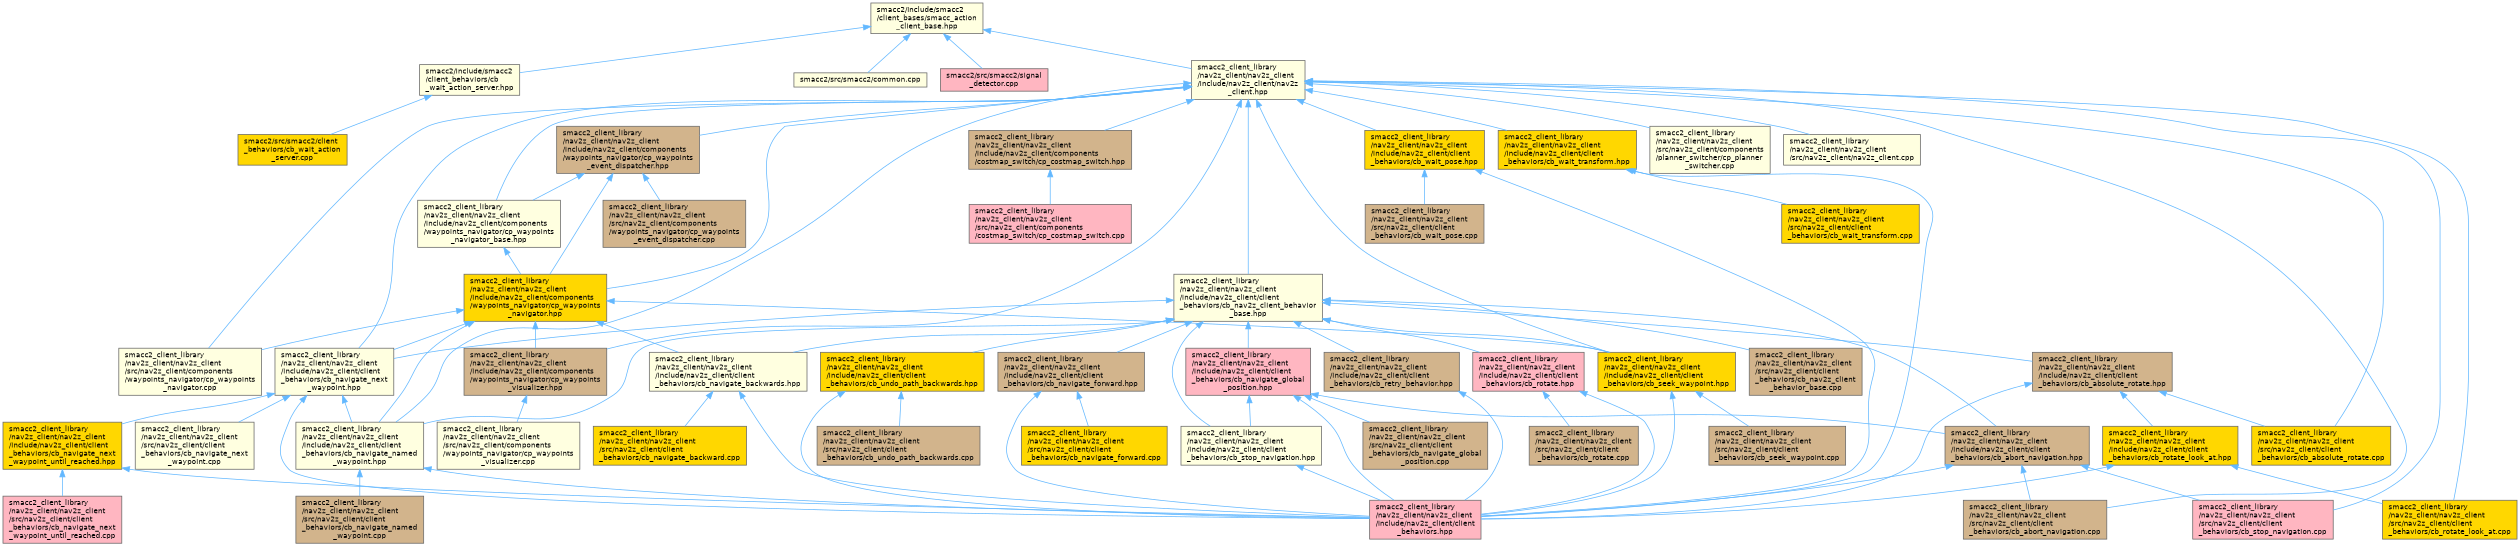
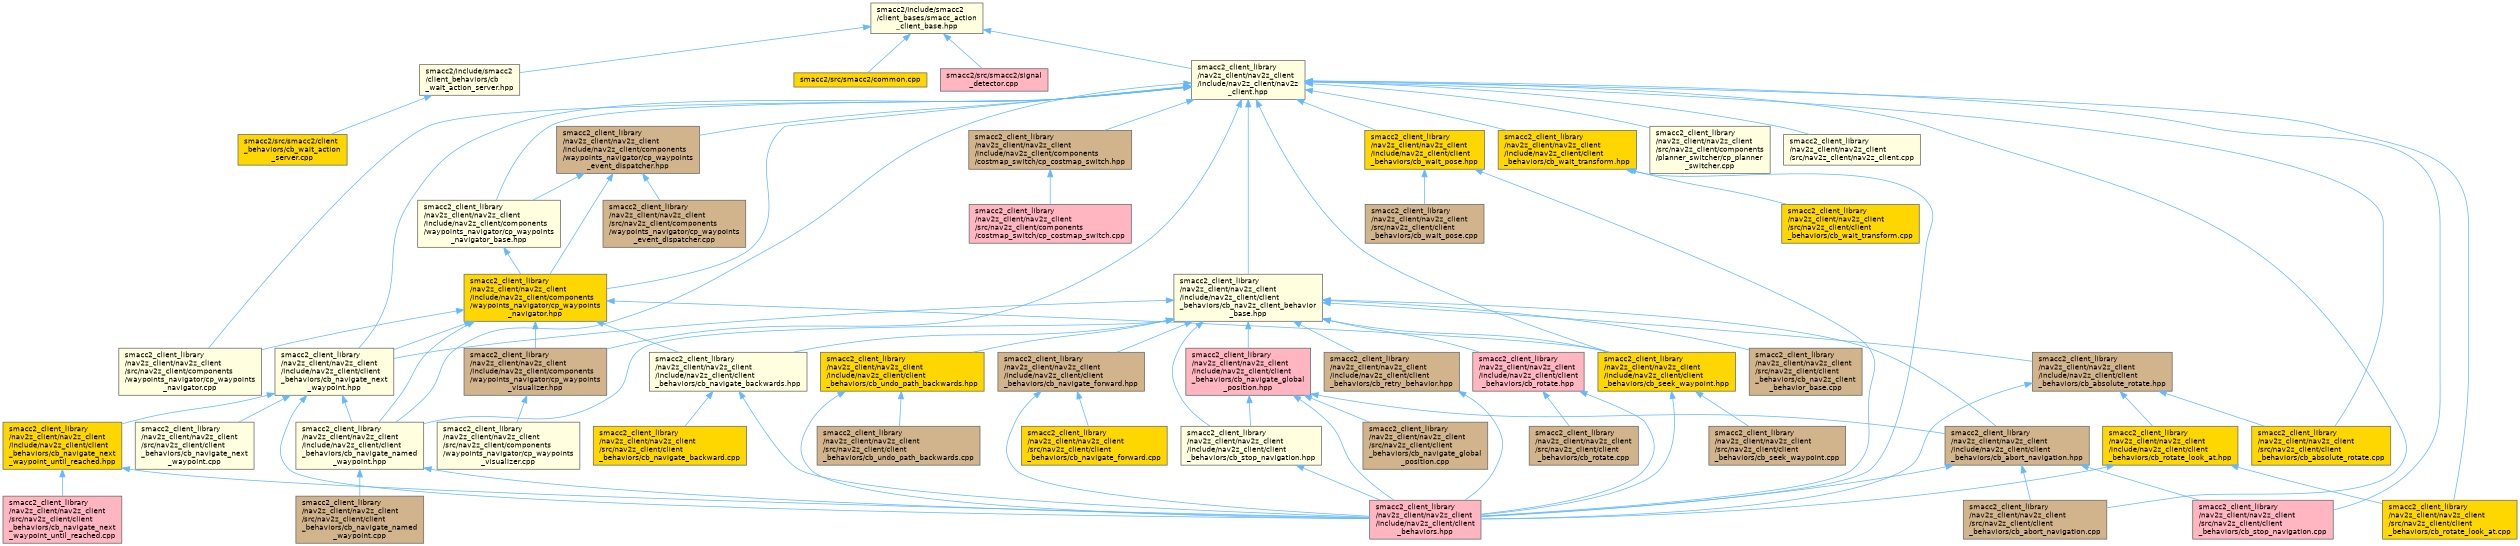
(860, 80) -> (860, 80)
